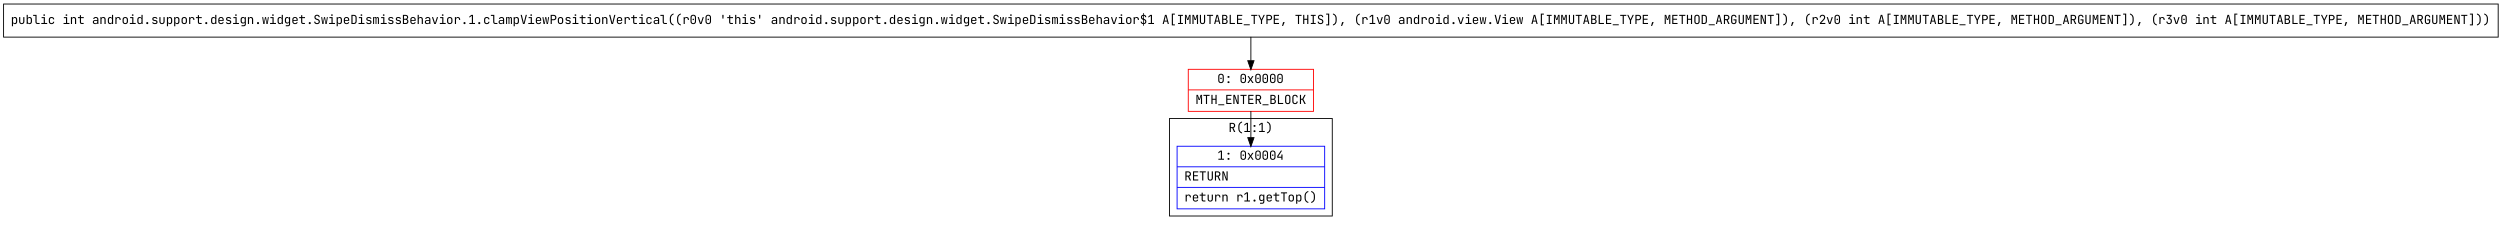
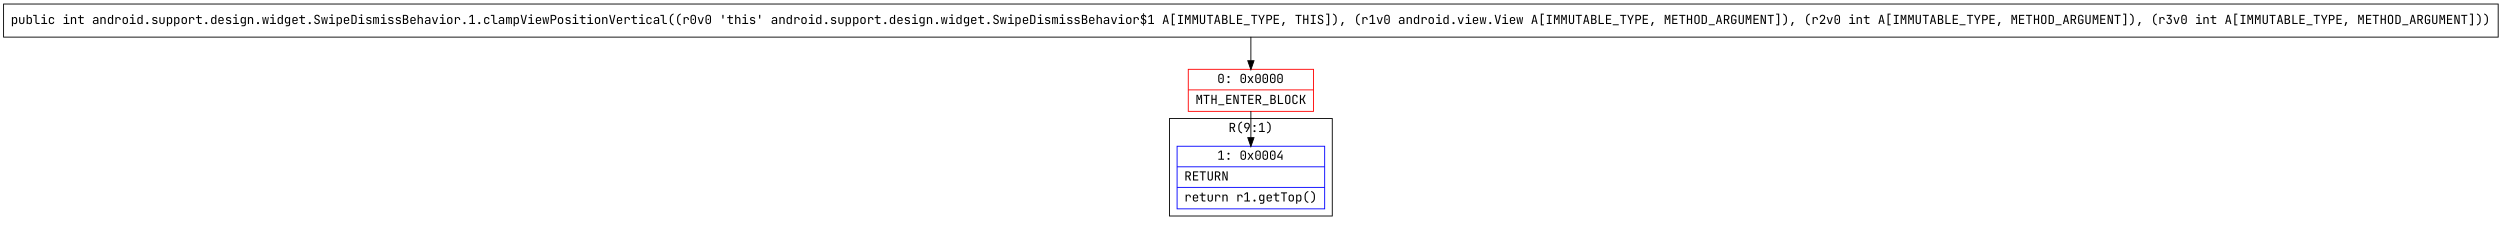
(1251, 129) -> (1251, 129)
